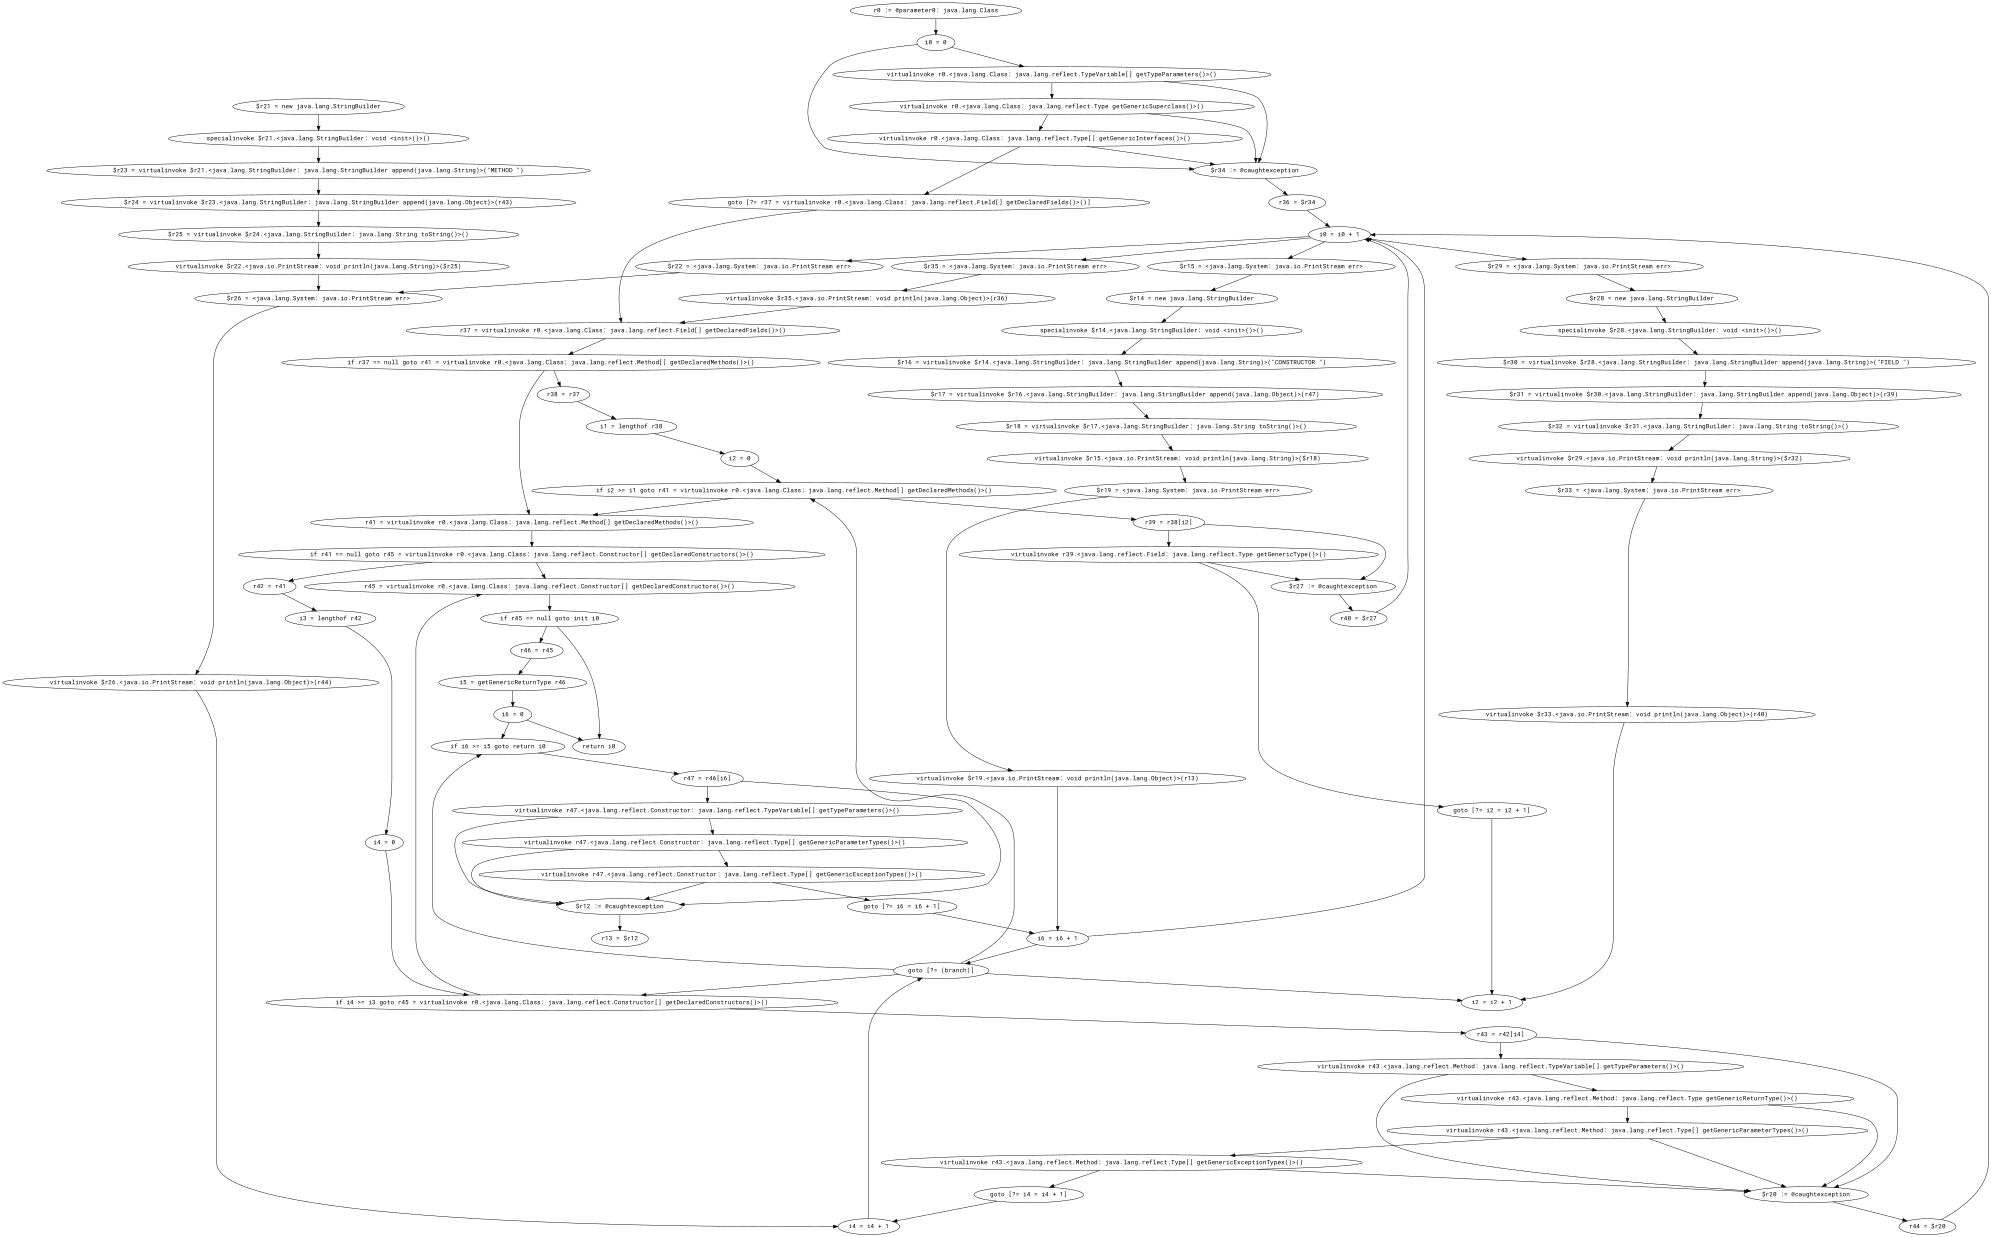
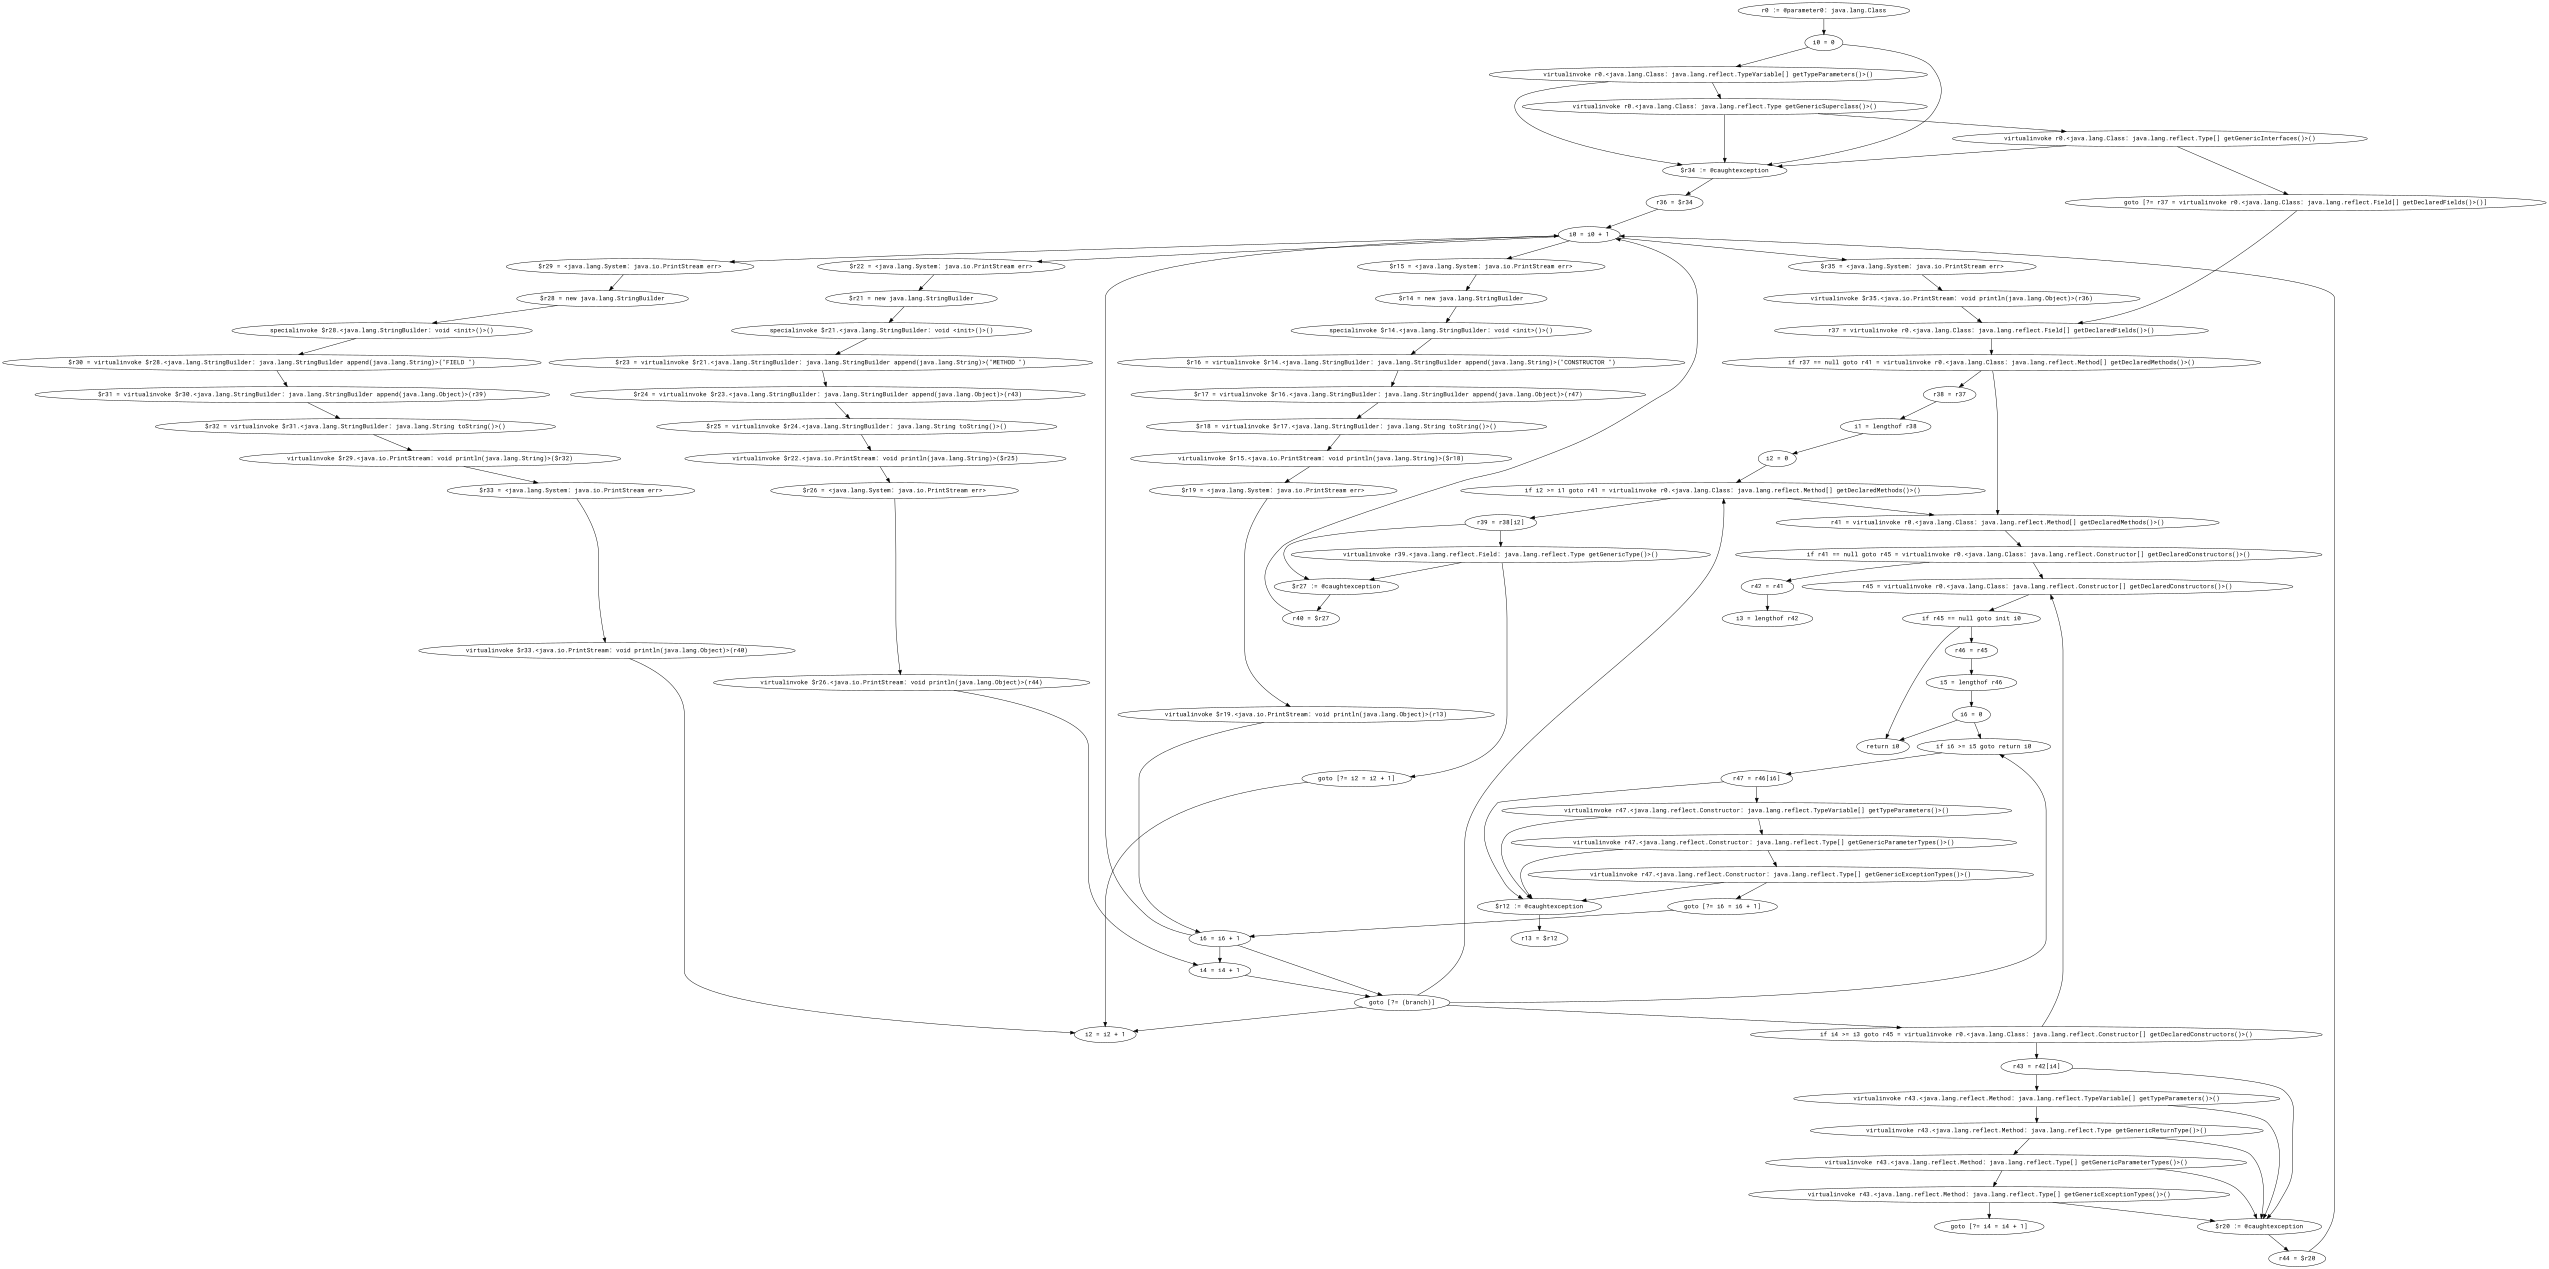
(541, 282) -> (928, 281)
(513, 683) -> (1971, 683)
(384, 843) -> none
(947, 1211) -> (1220, 952)
